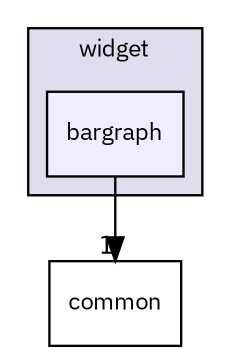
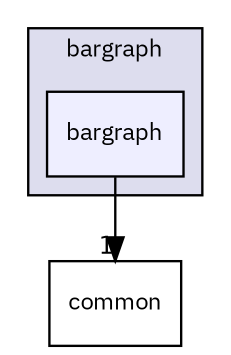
(115, 51) -> (115, 51)
